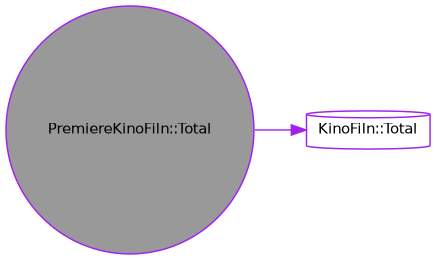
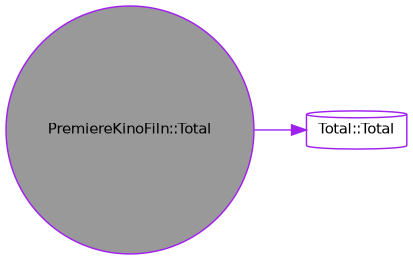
(368, 130) -> (357, 130)
